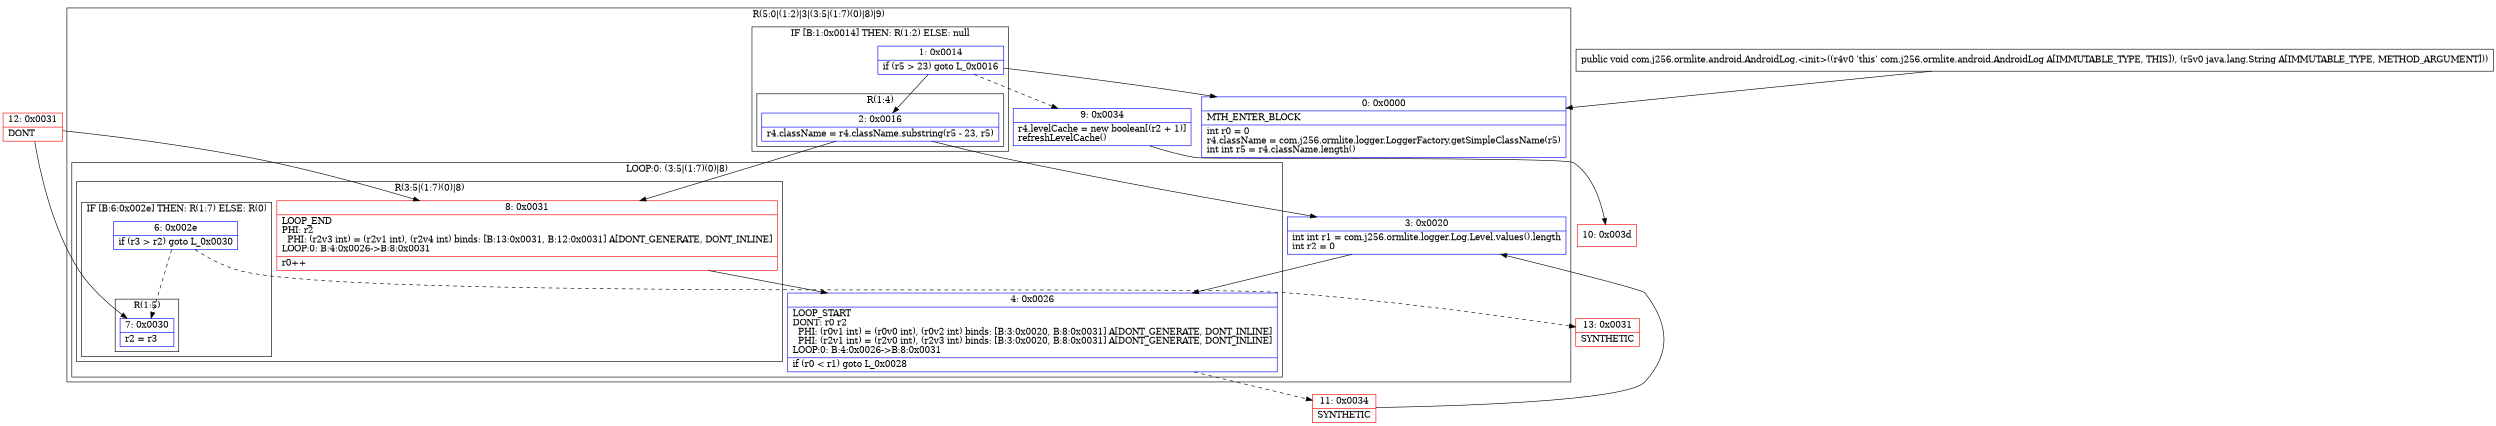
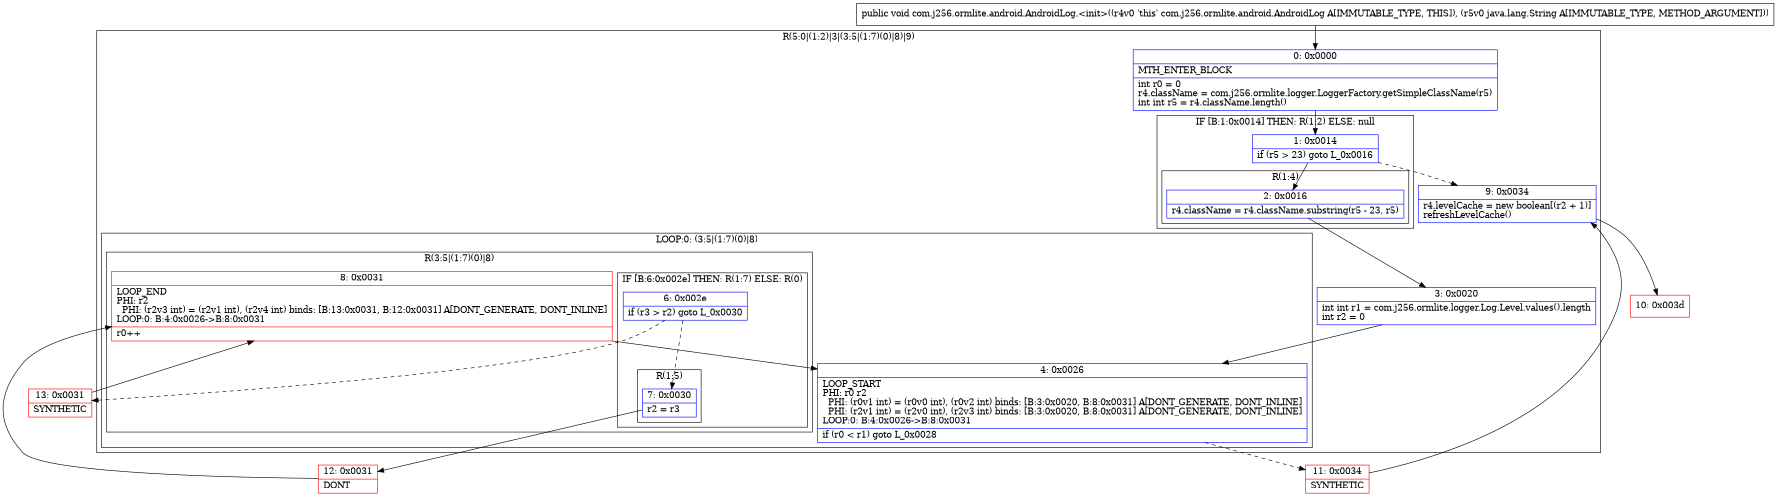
(1107, 81) -> (1315, 119)
(741, 170) -> (170, 368)
(62, 237) -> (513, 440)
(821, 323) -> (846, 394)
(1632, 388) -> (1552, 396)
